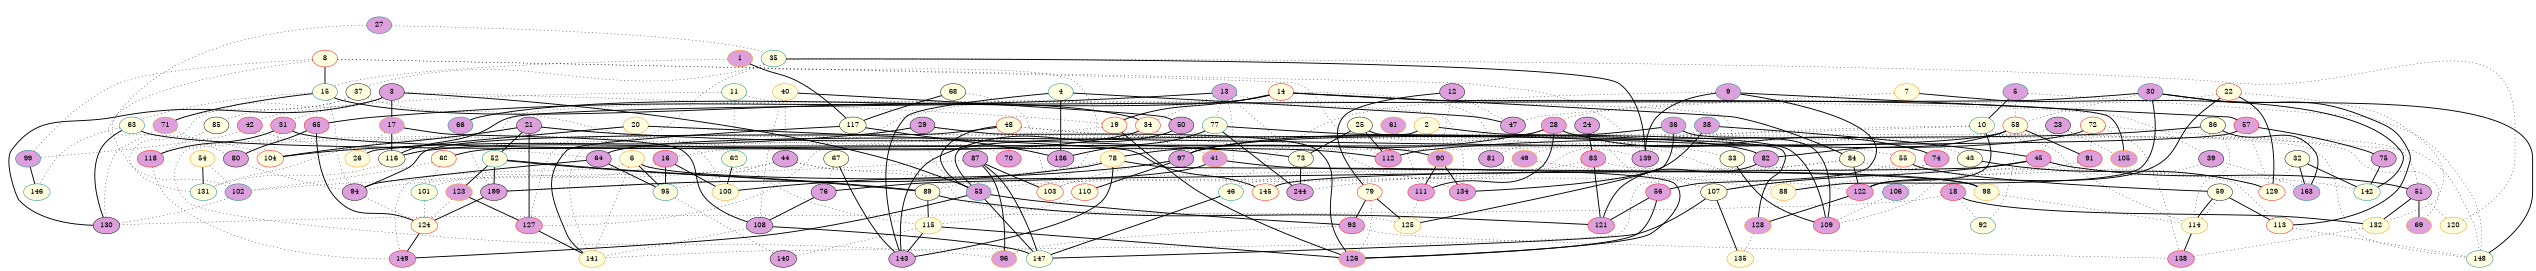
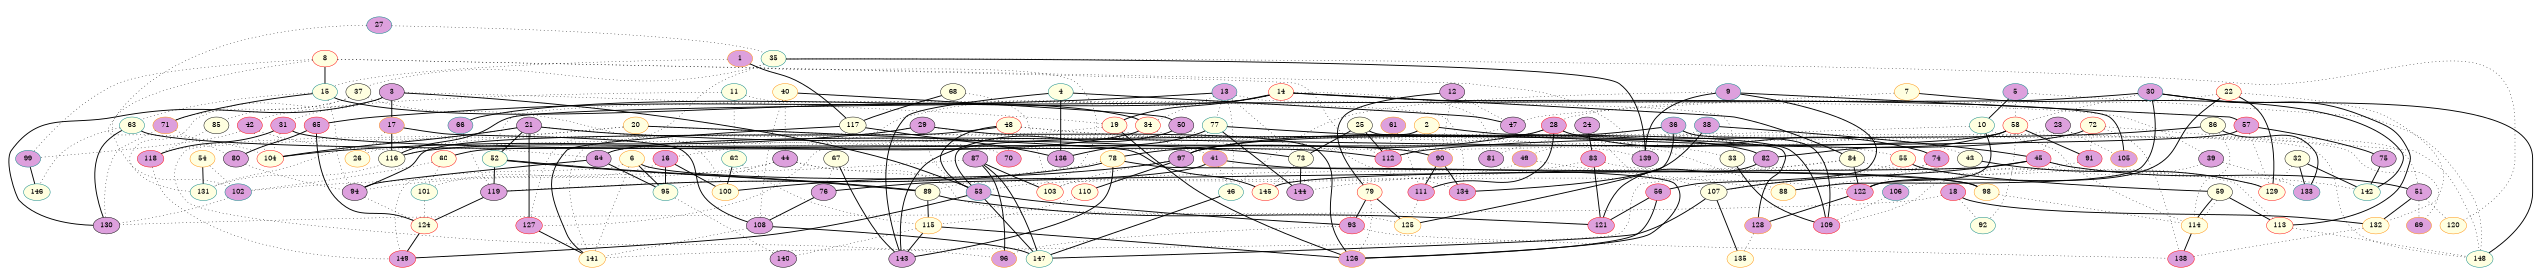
(495, 139) -> (495, 139)
(1566, 154) -> none
(459, 192) -> none
(494, 192) -> (494, 192)
(1300, 192) -> (1300, 192)
(2307, 192) -> (2307, 192)
(2419, 206) -> (2419, 206)
